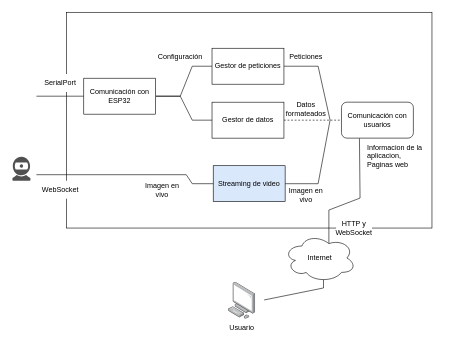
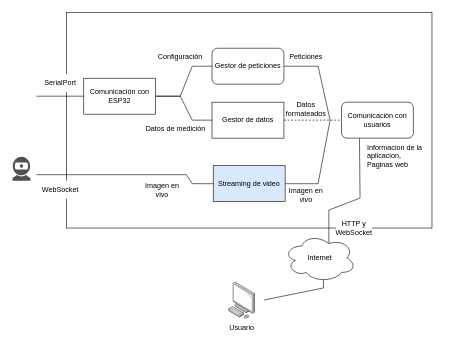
(248, 66) -> (248, 66)
none -> (176, 129)
